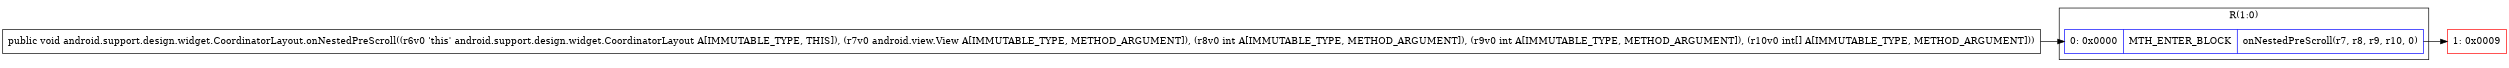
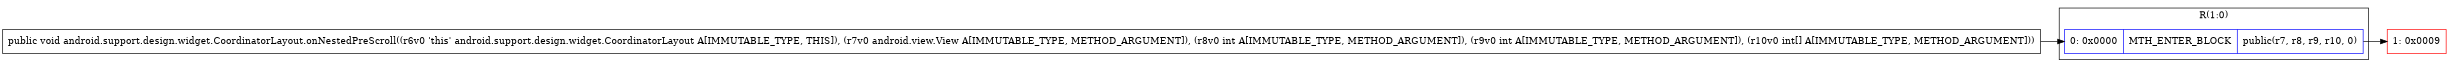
(2330, 41) -> (2300, 41)
